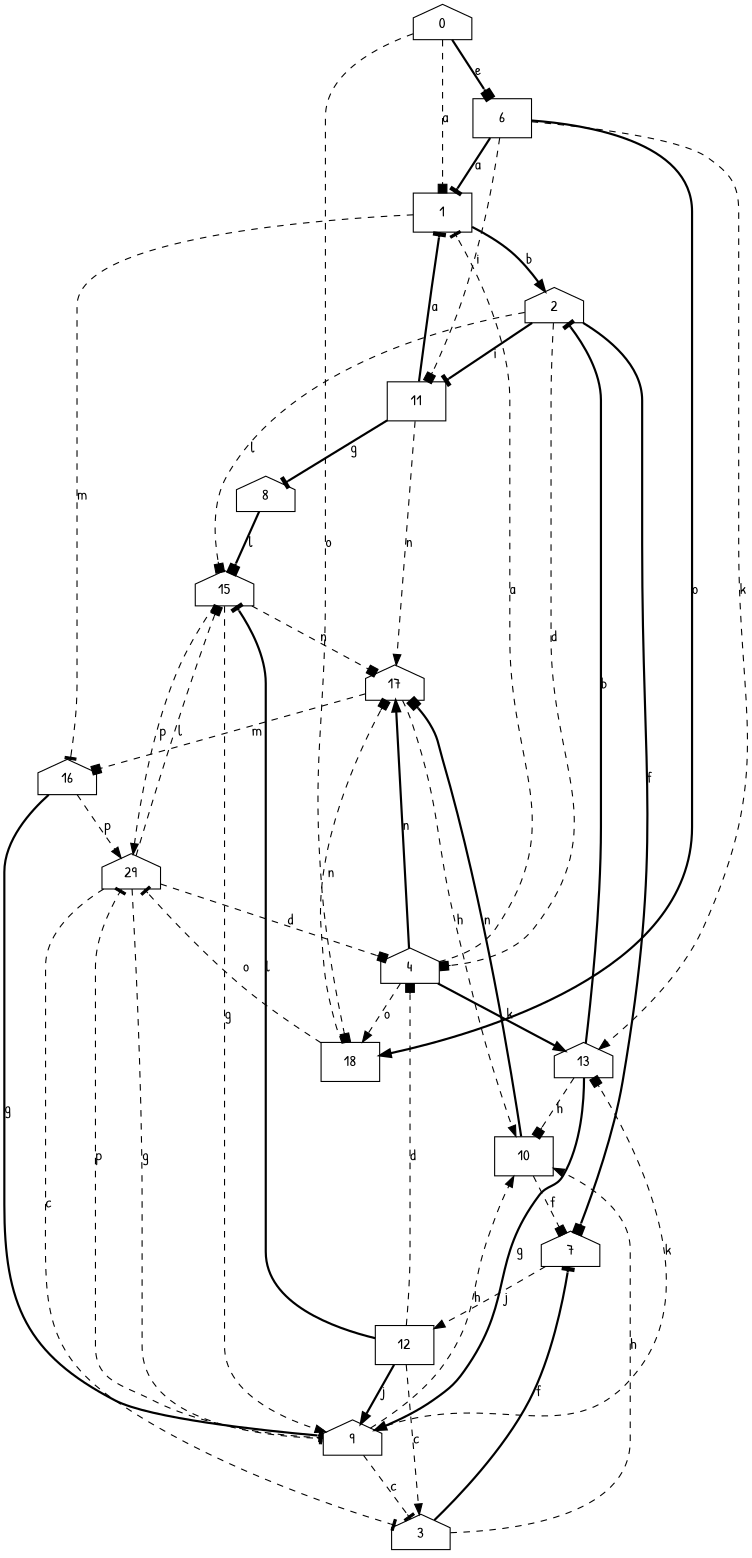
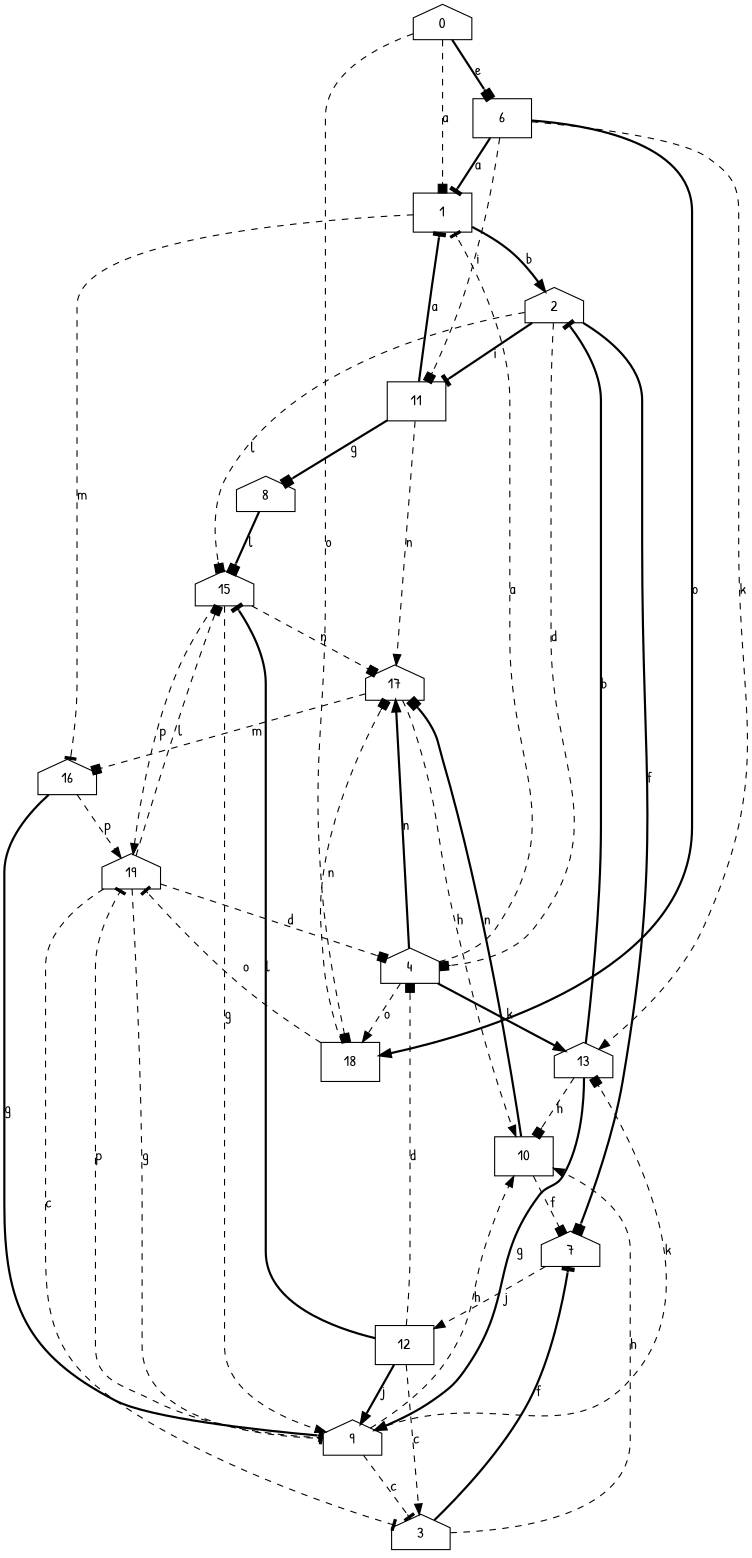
(338, 451) -> (340, 449)
(131, 873) -> (131, 873)
